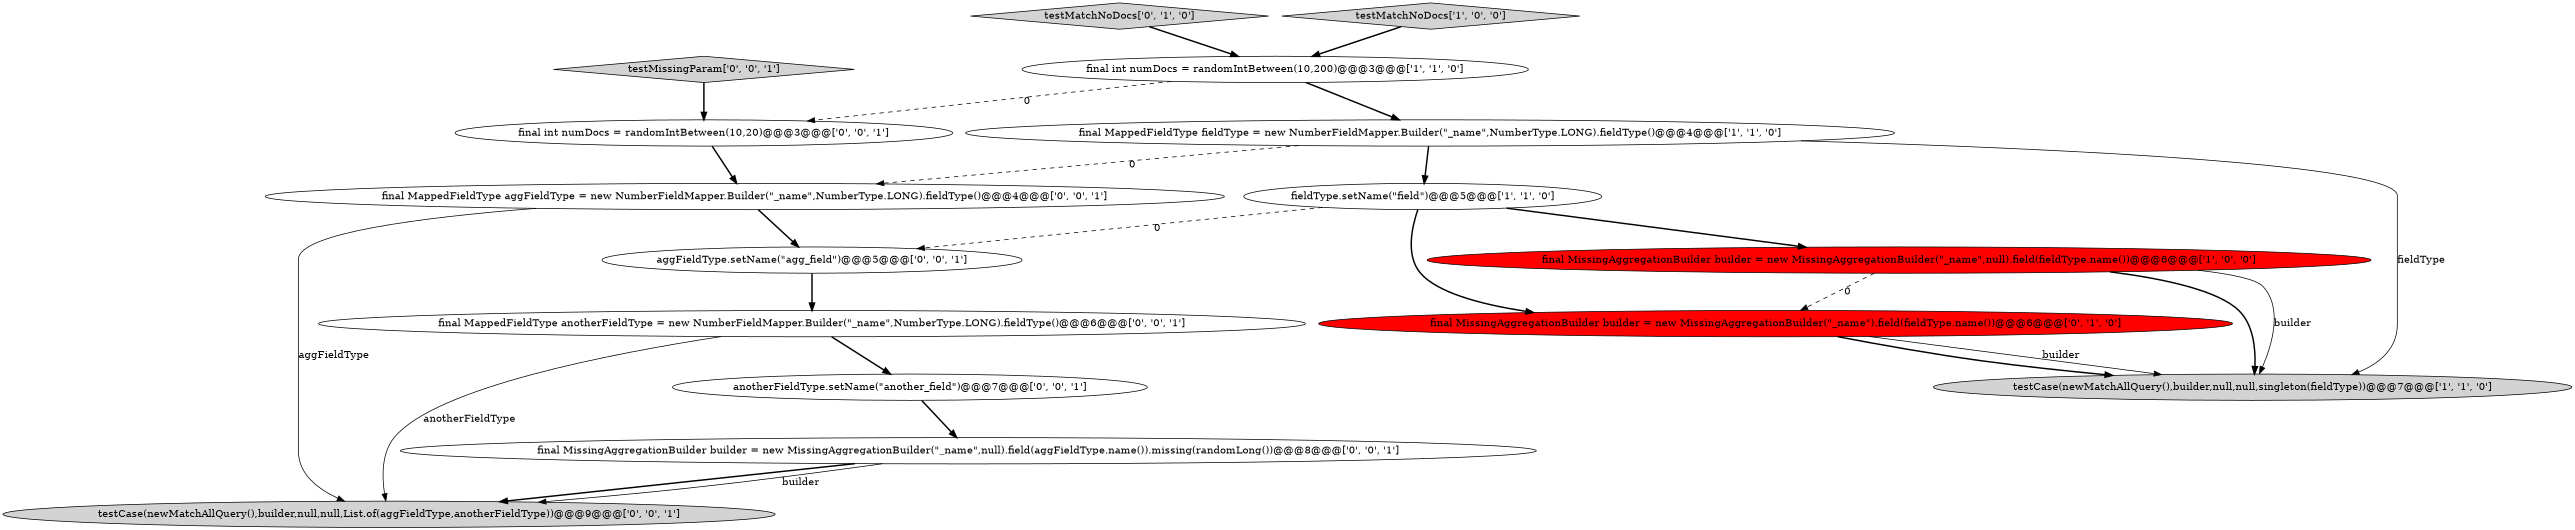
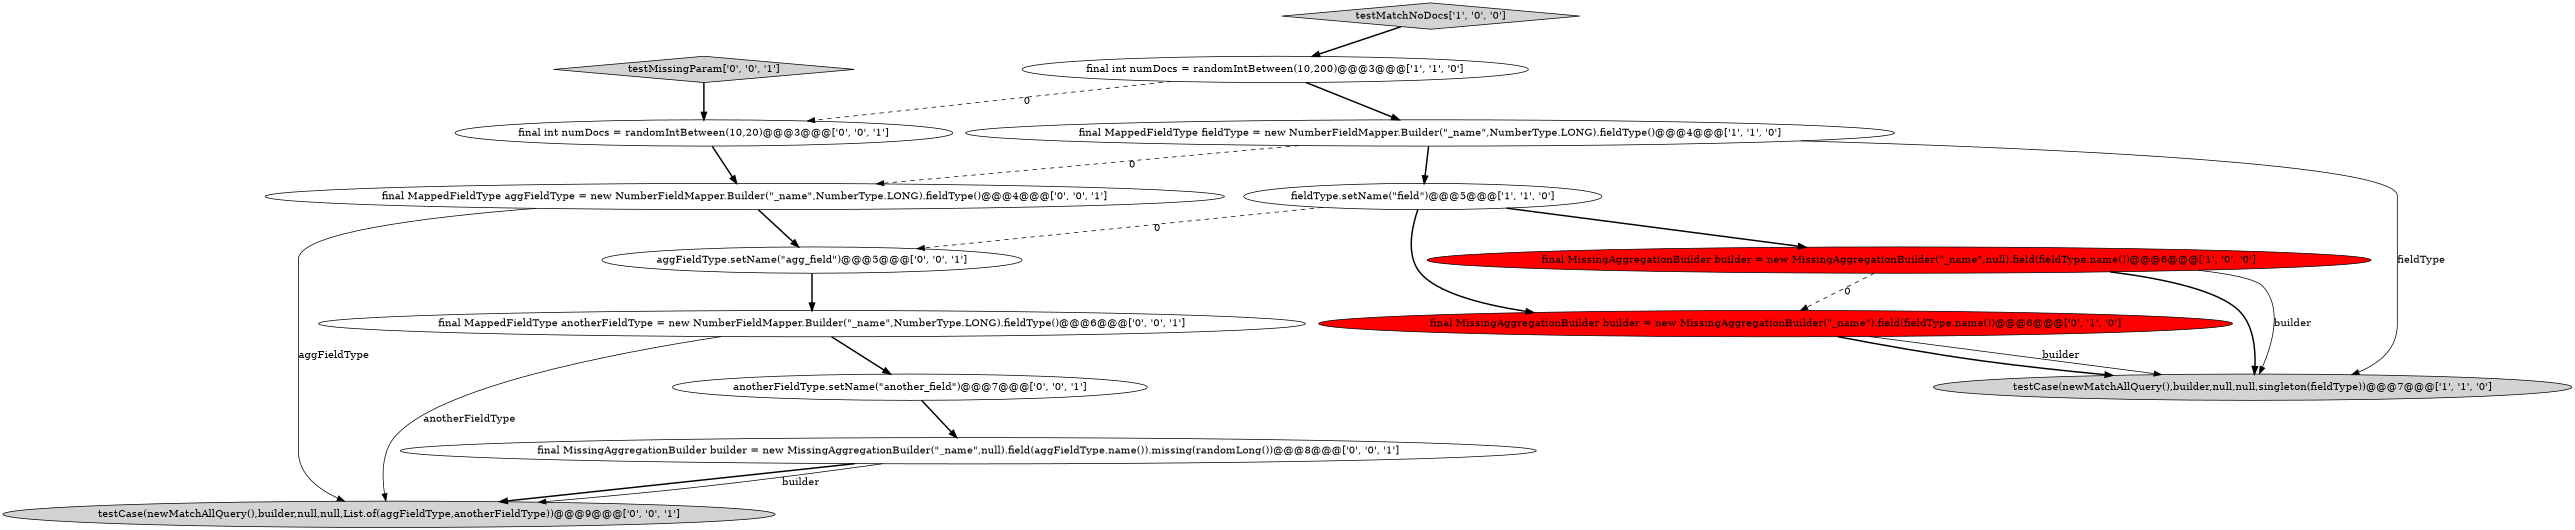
(1120, 16) -> none
